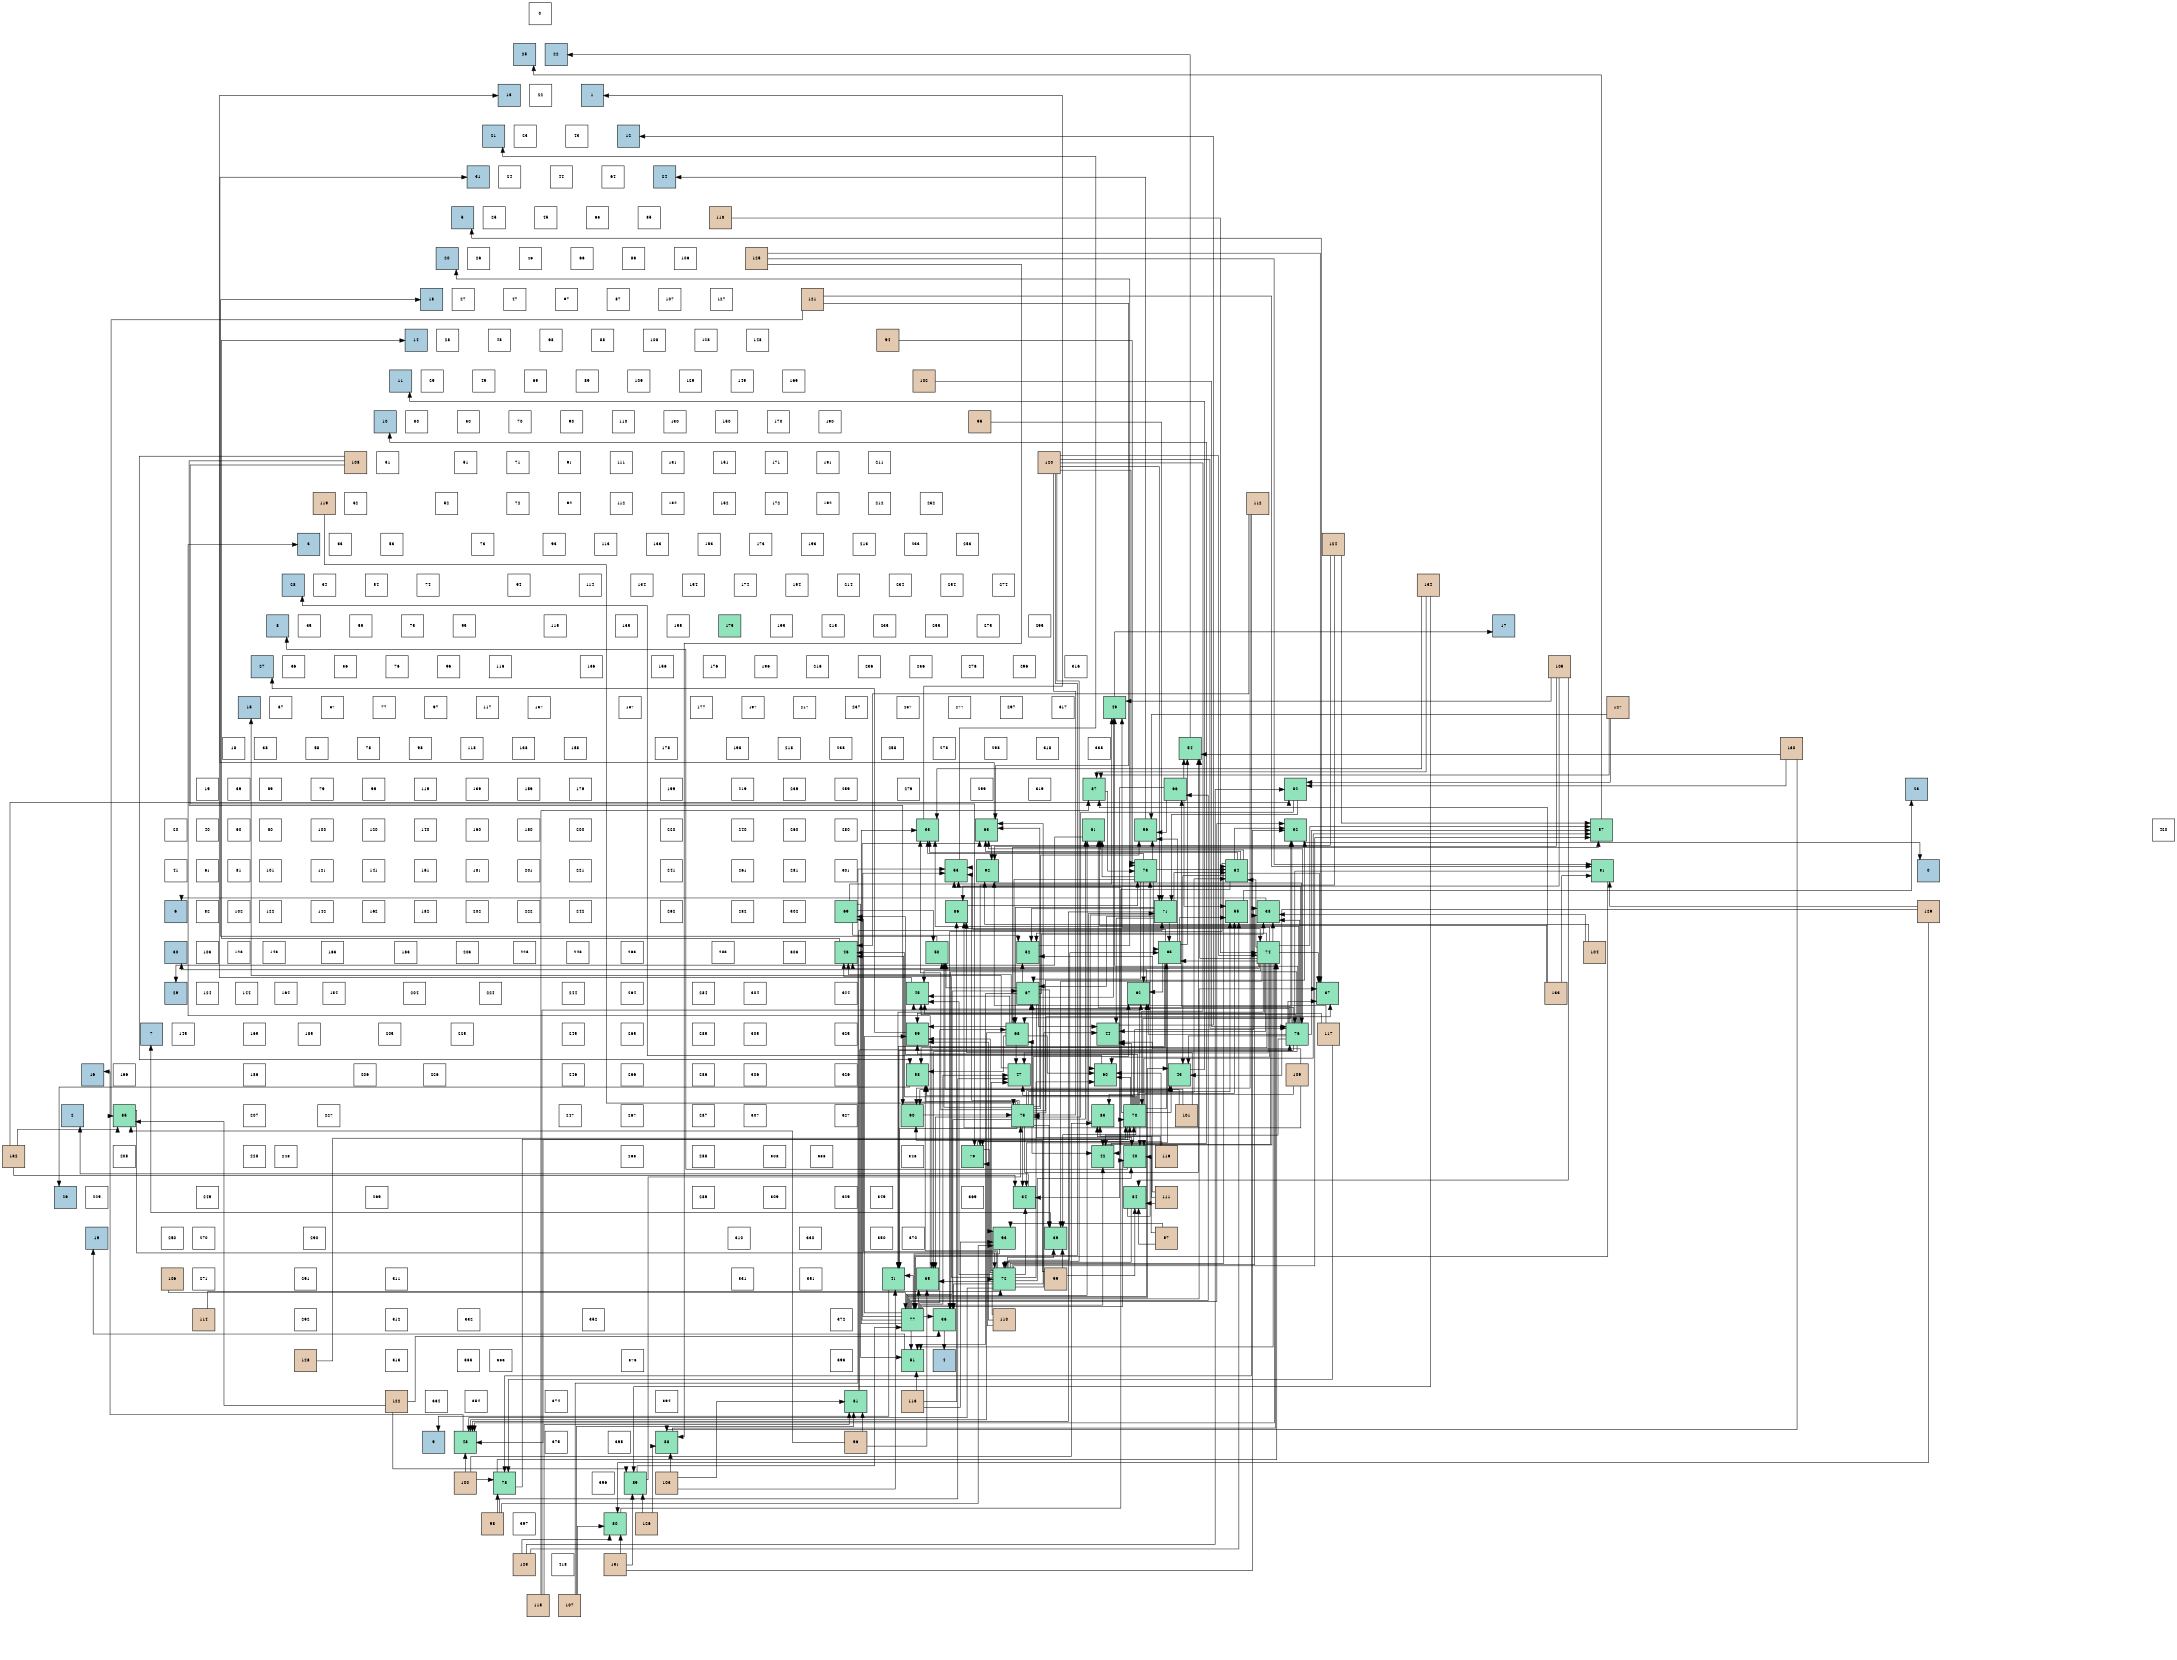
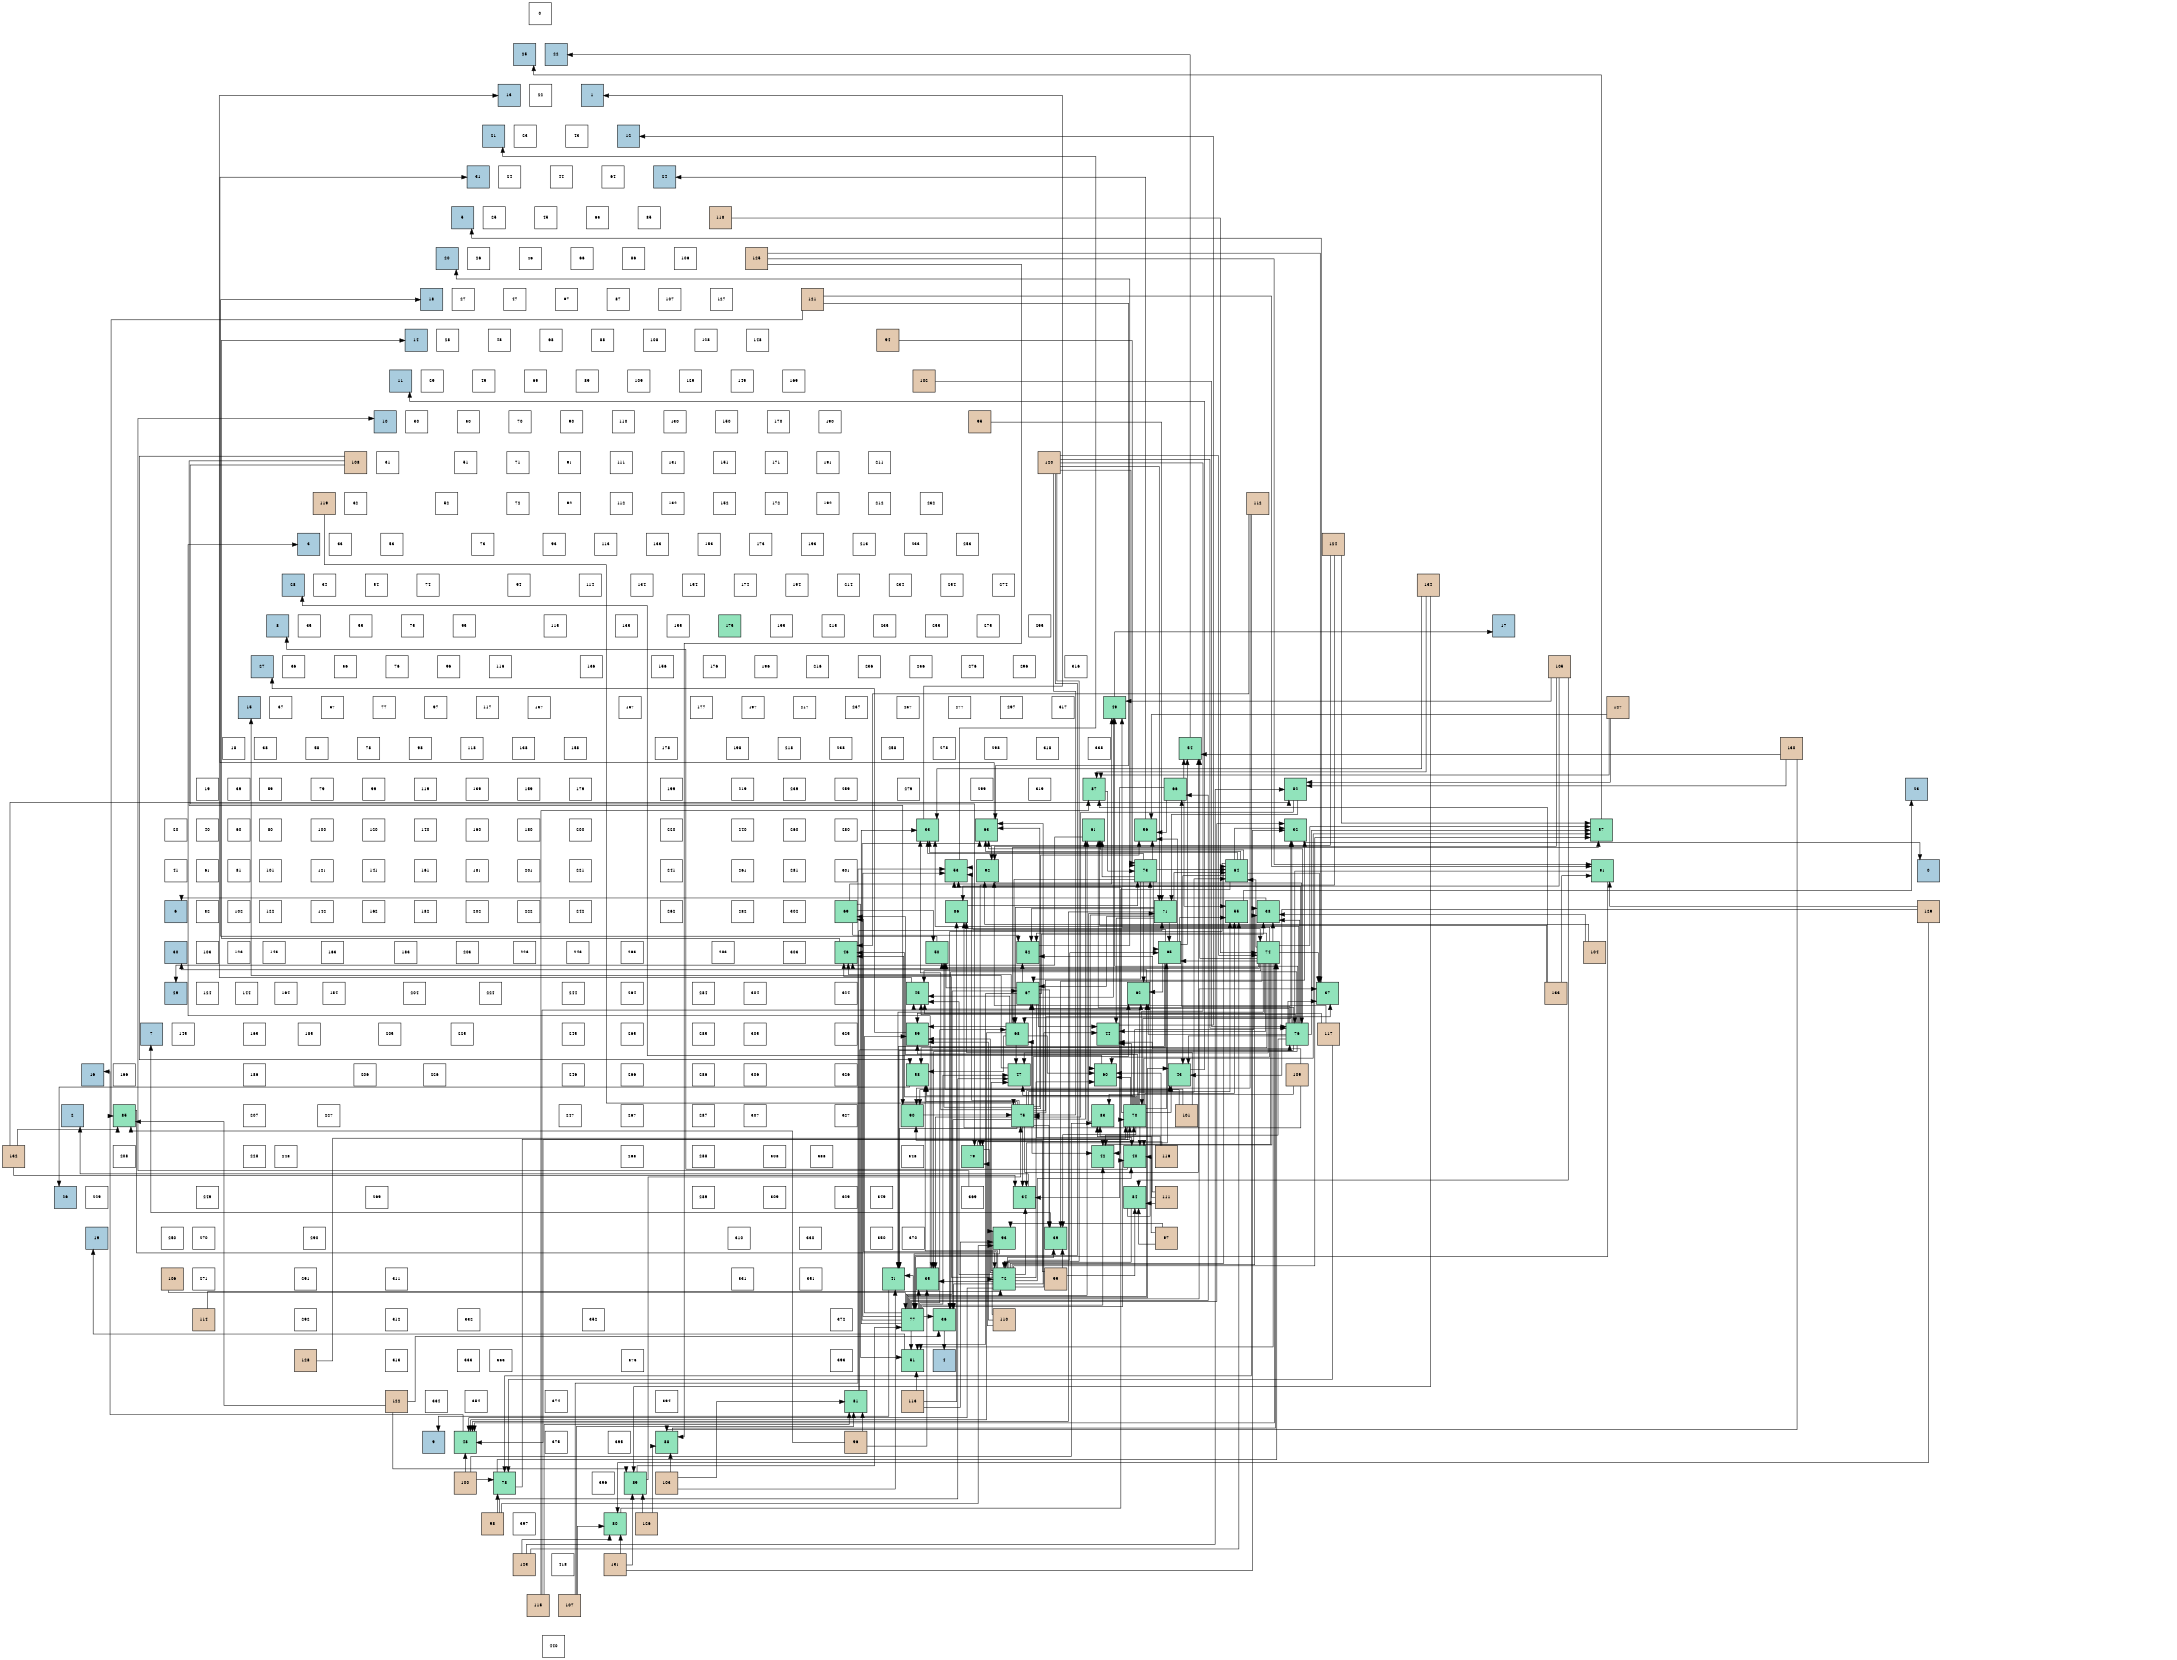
(1195, 442) -> (138, 1102)
(2164, 830) -> none
none -> (554, 1646)
